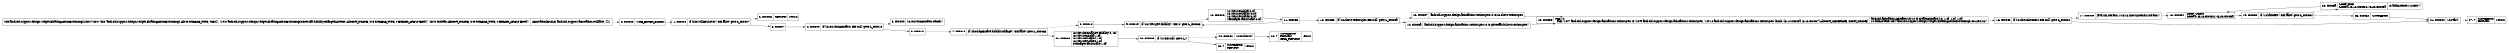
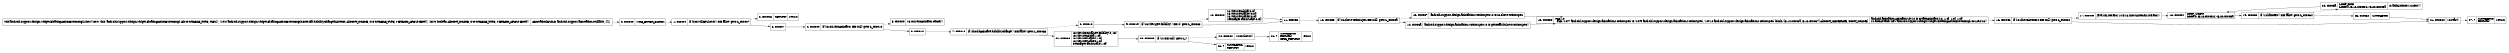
(1243, 24) -> (1241, 24)
